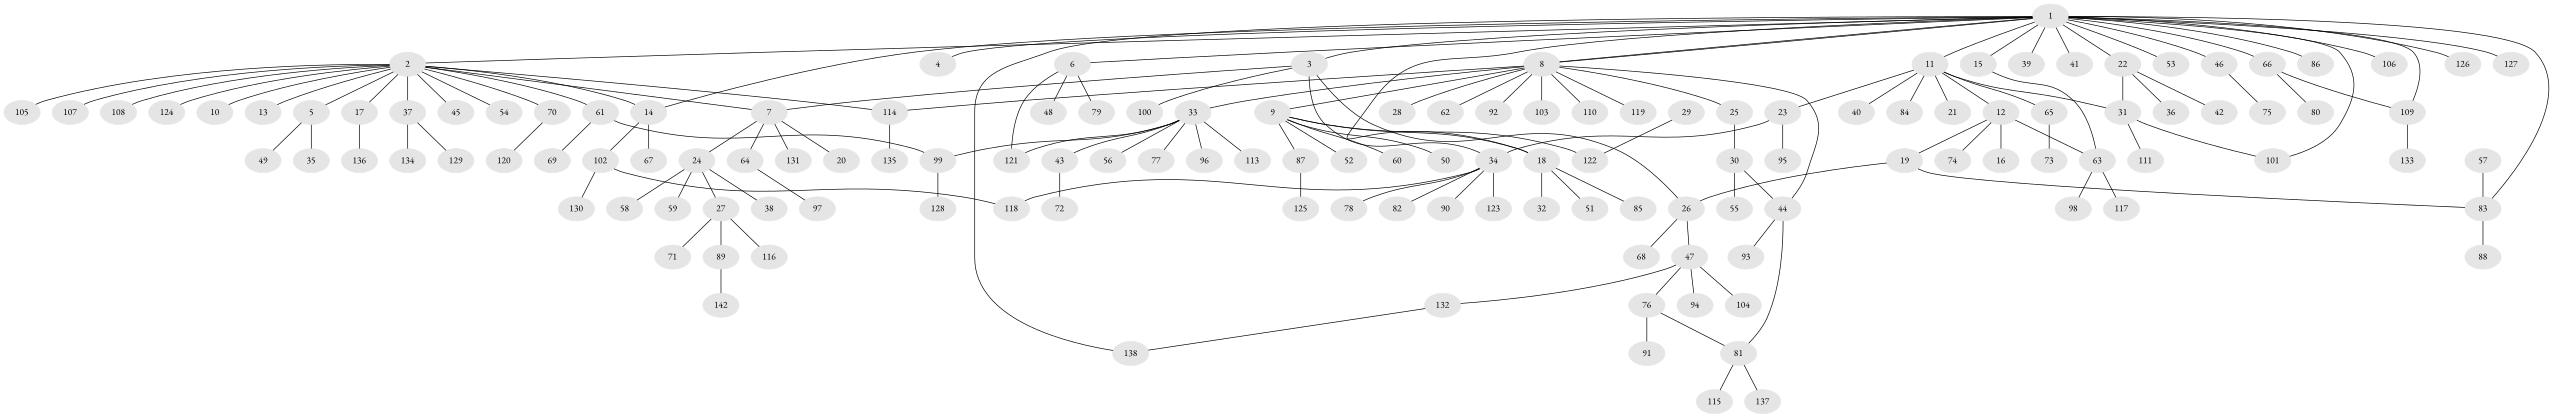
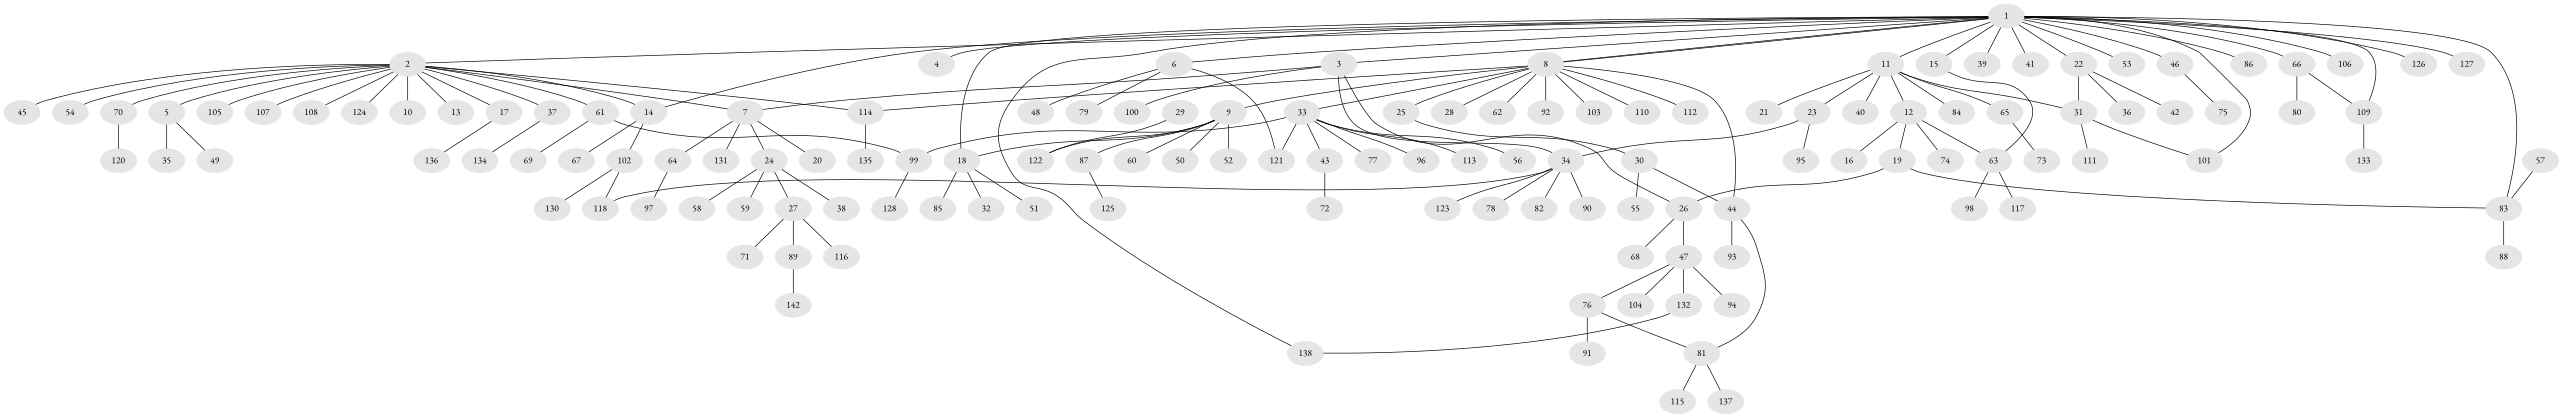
(1638, 112) -> (1690, 112)
(456, 161) -> none
